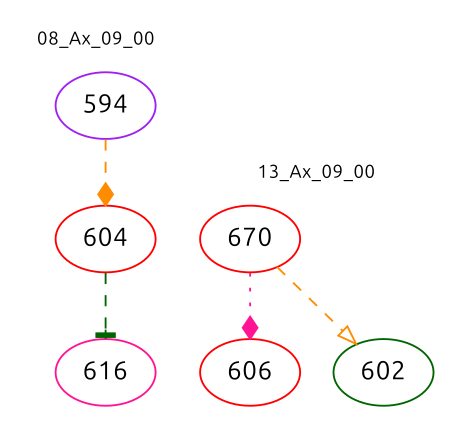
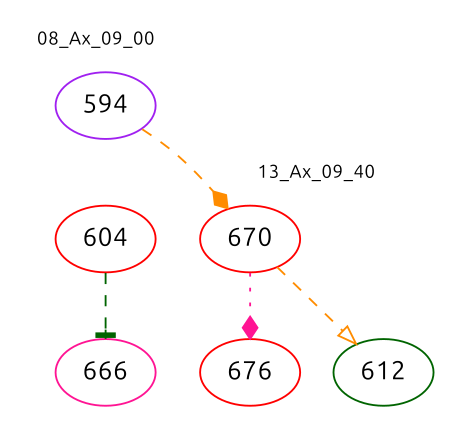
(106, 161) -> (197, 174)
(317, 173) -> (317, 173)
(106, 372) -> (106, 372)
(250, 372) -> (250, 372)
(384, 372) -> (384, 372)
